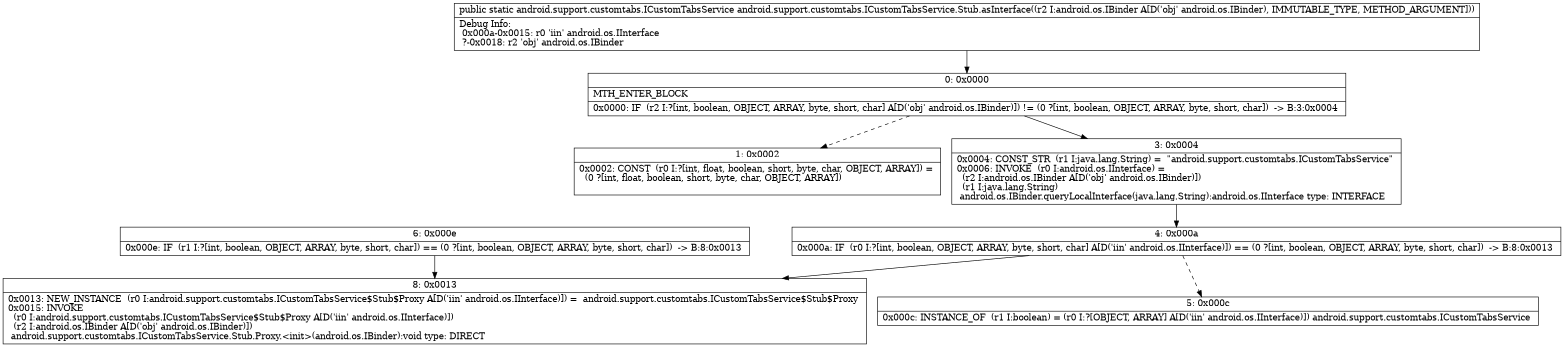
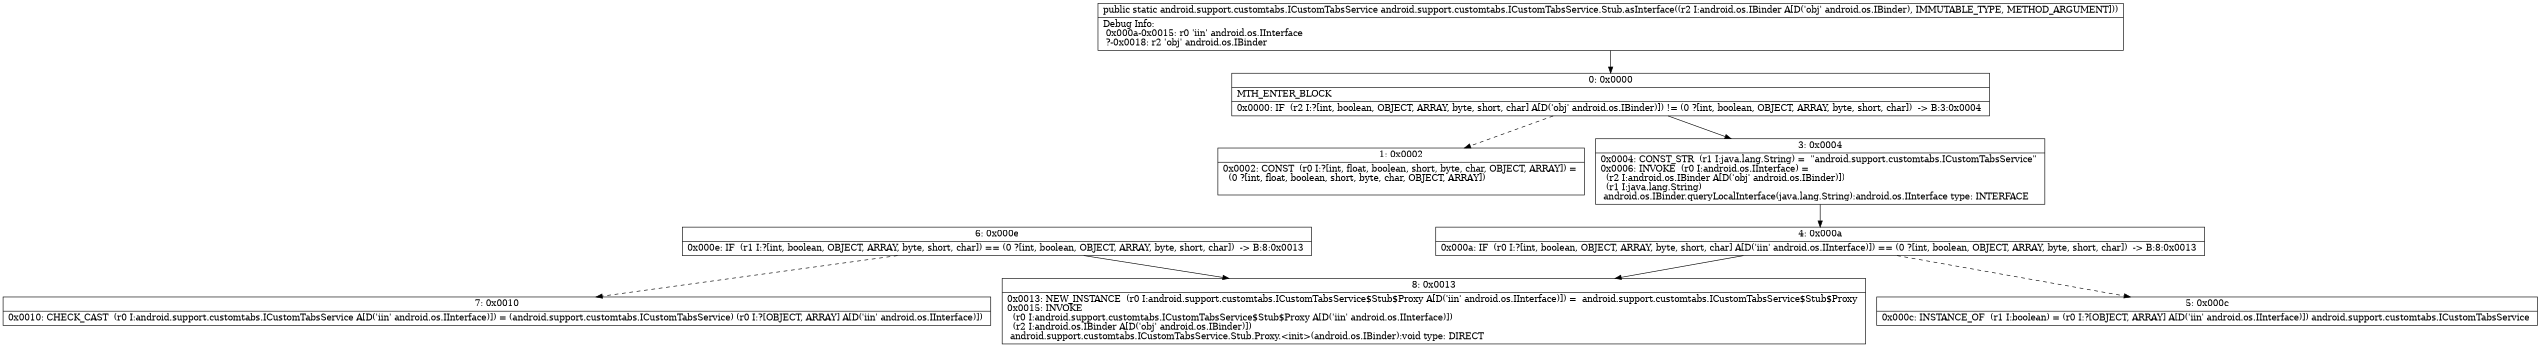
none -> (497, 311)
